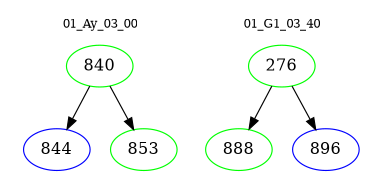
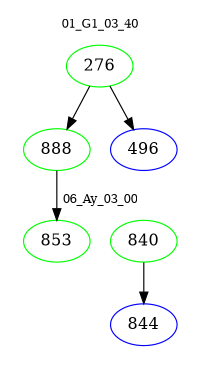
(100, 25) -> (100, 200)
(119, 103) -> (57, 196)
(326, 150) -> (144, 150)
